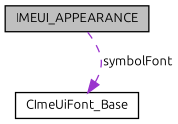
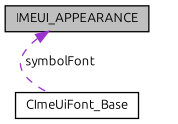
(100, 55) -> (22, 69)
